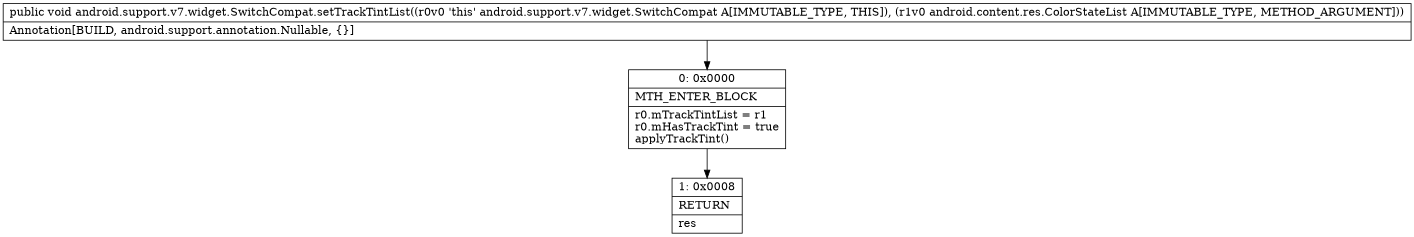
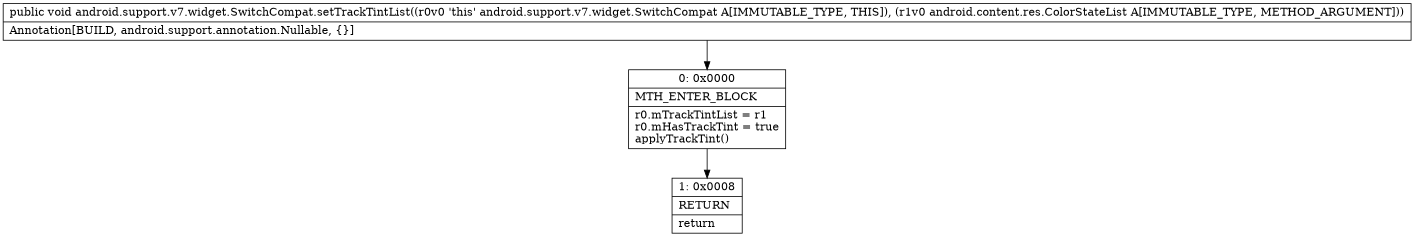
(688, 224) -> (697, 224)
